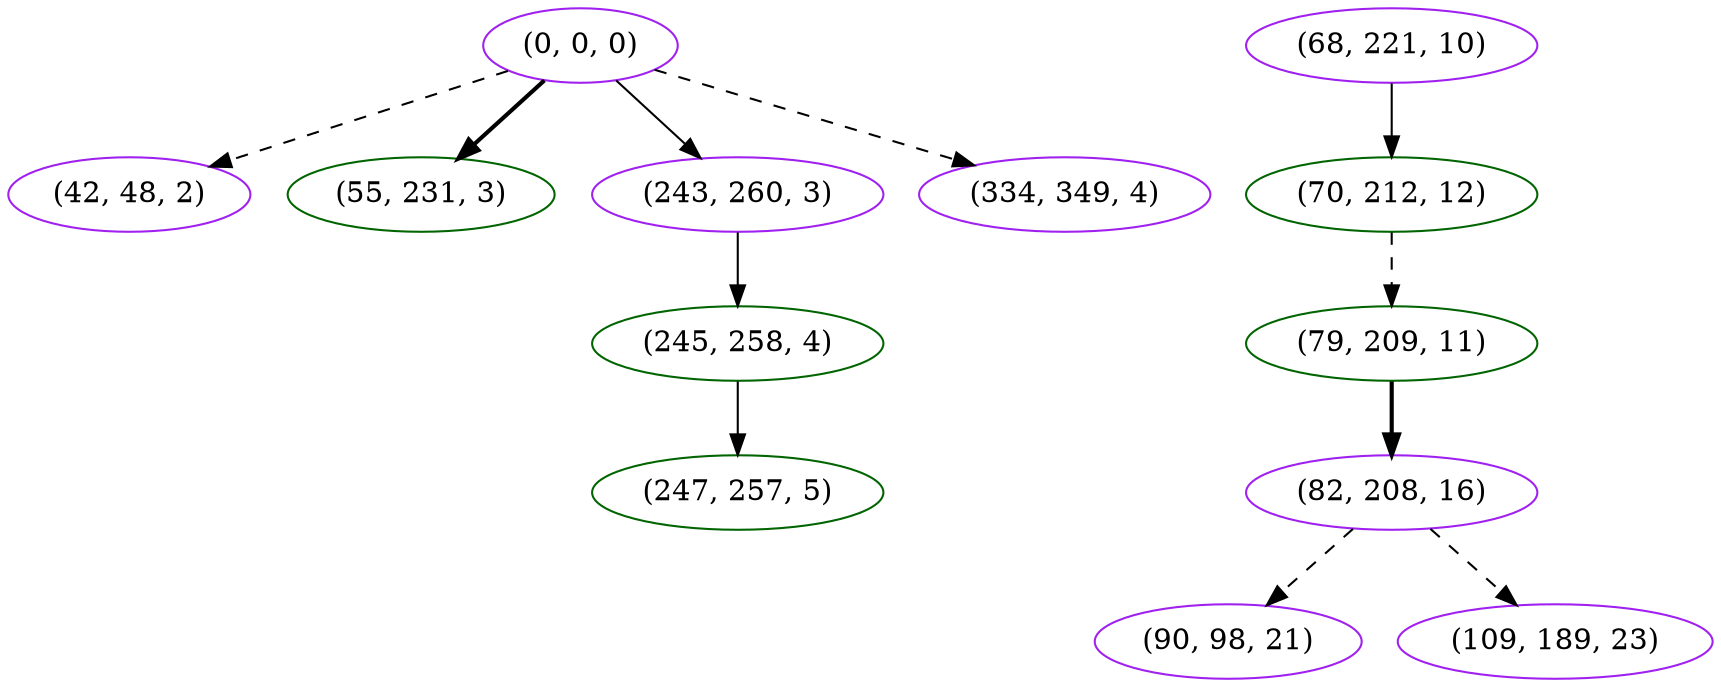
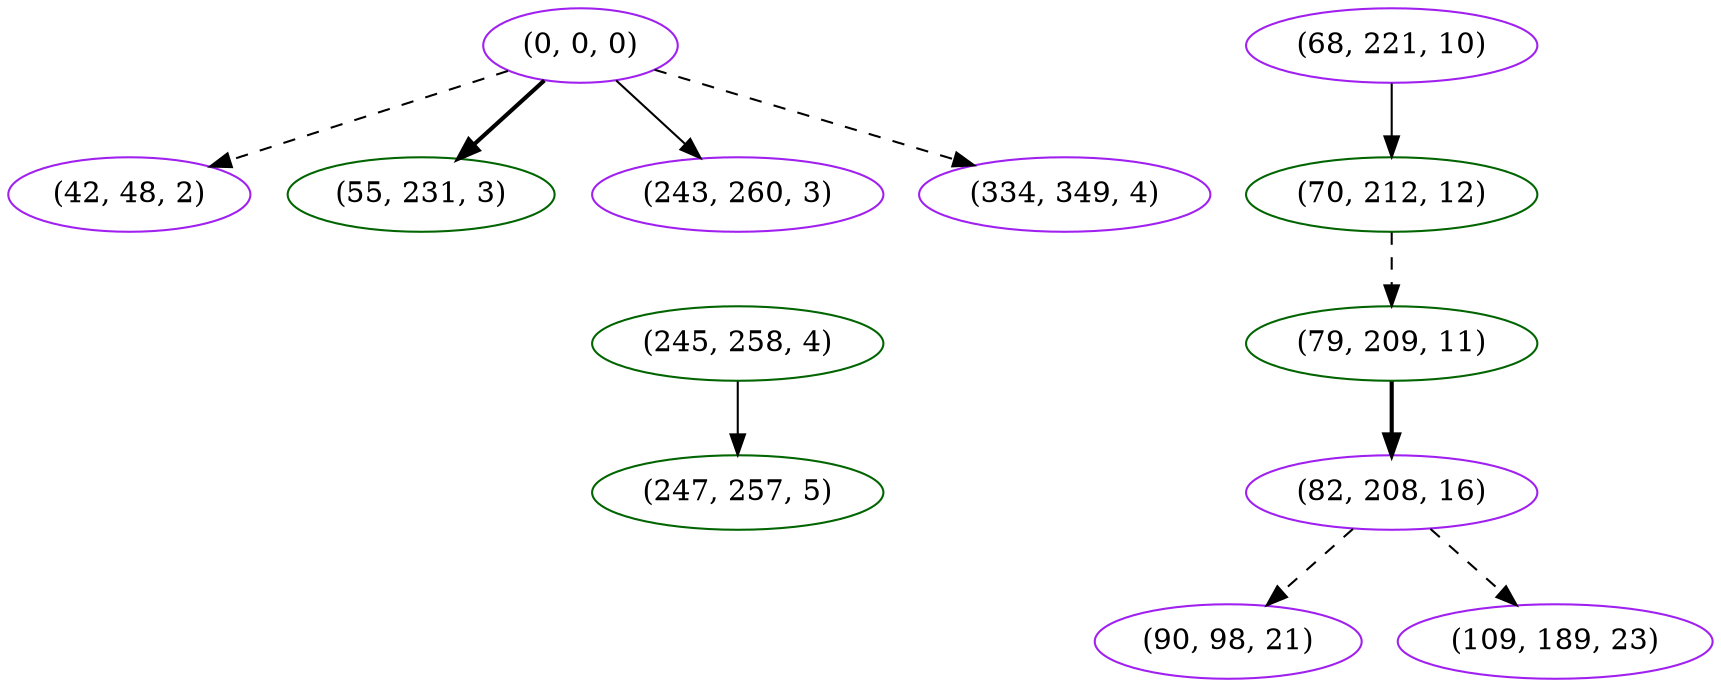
(738, 259) -> none
